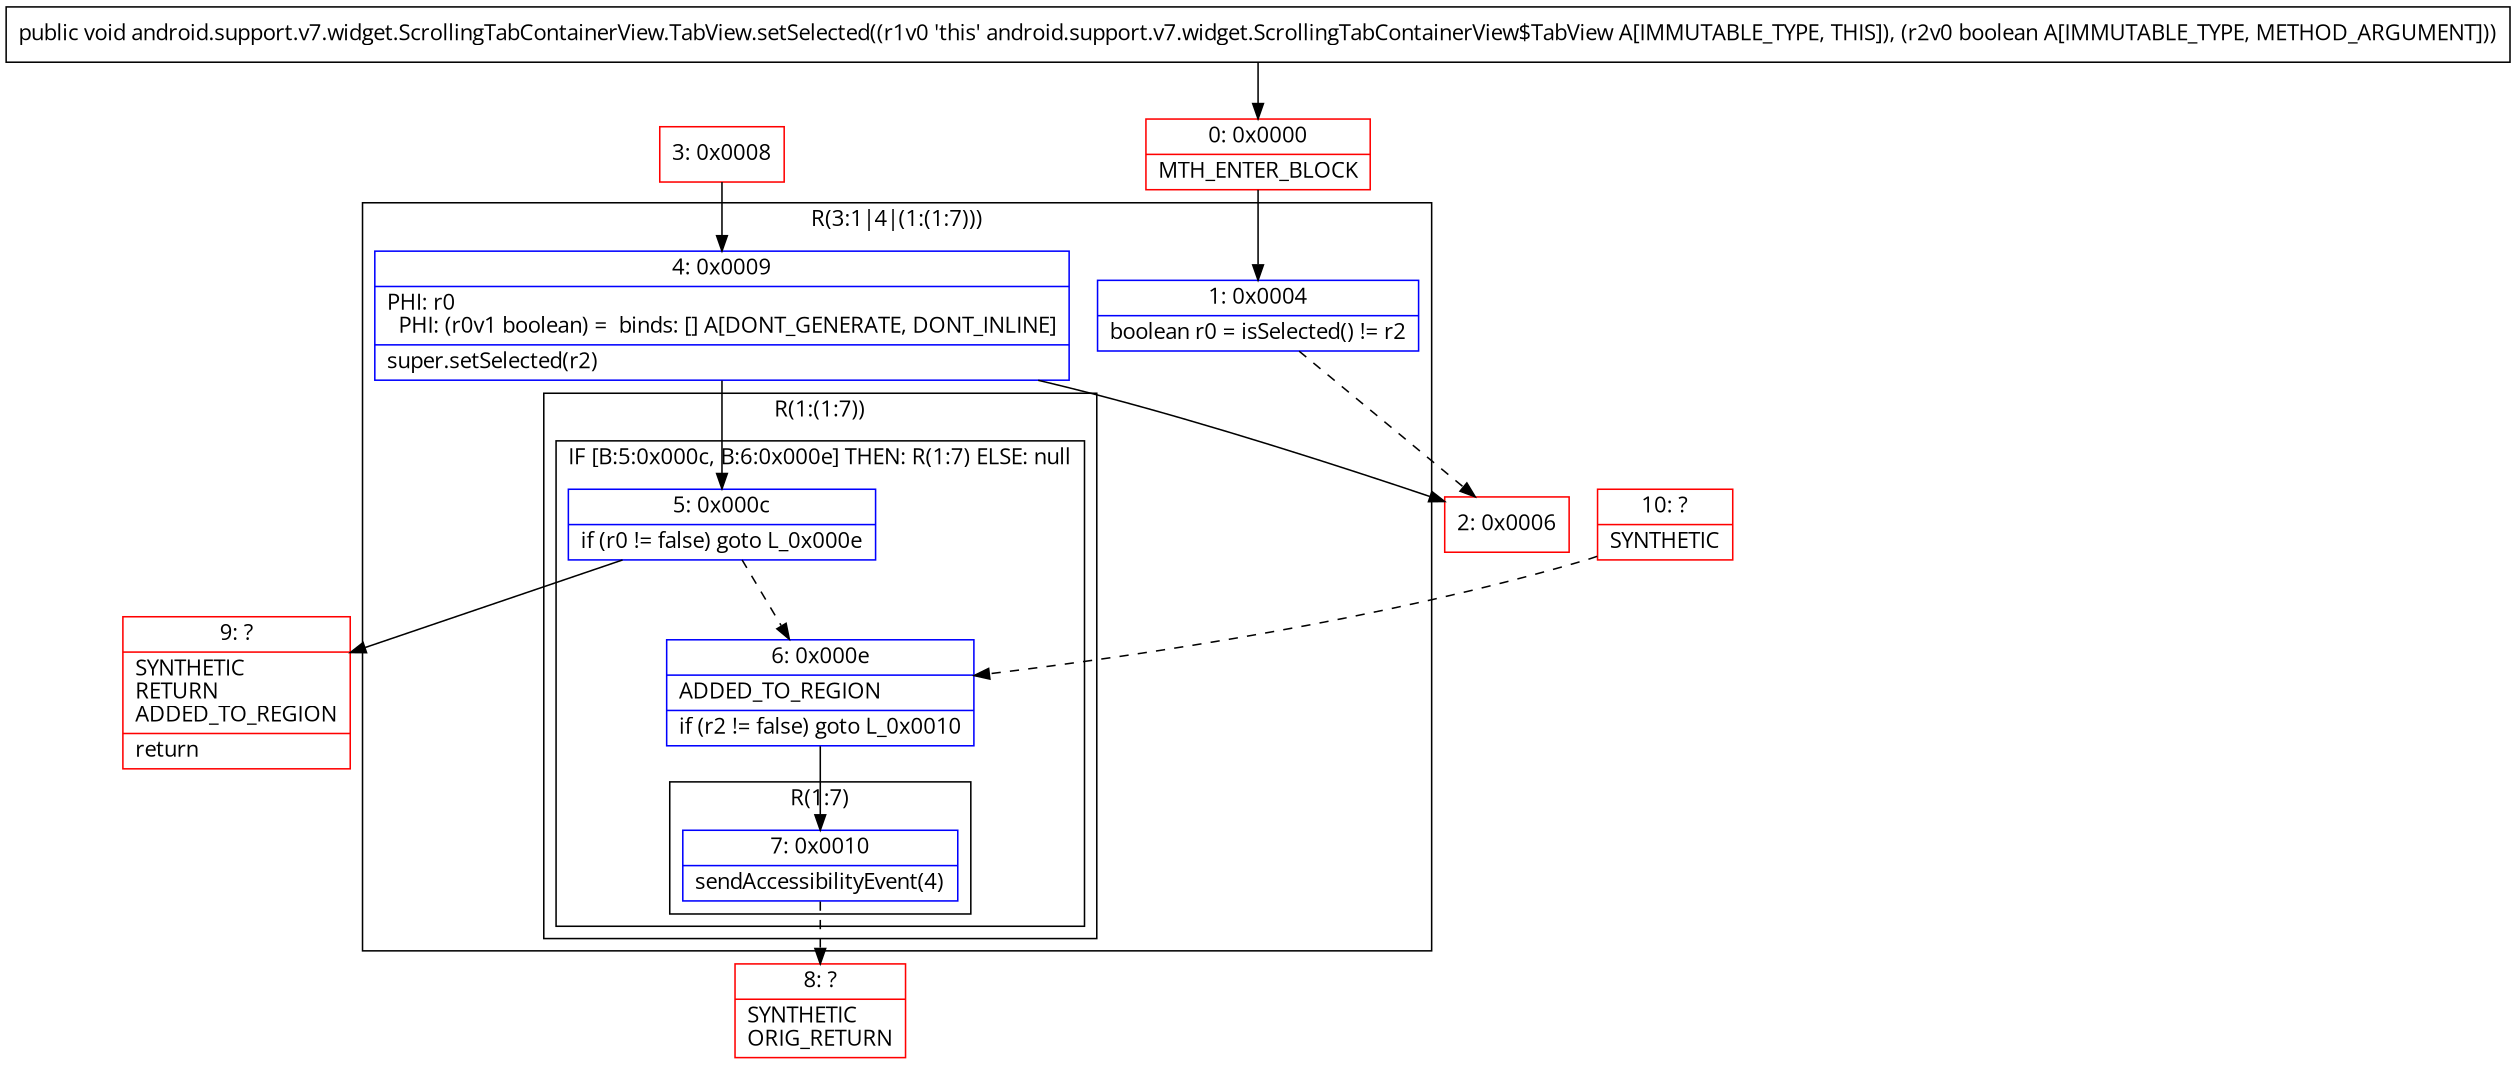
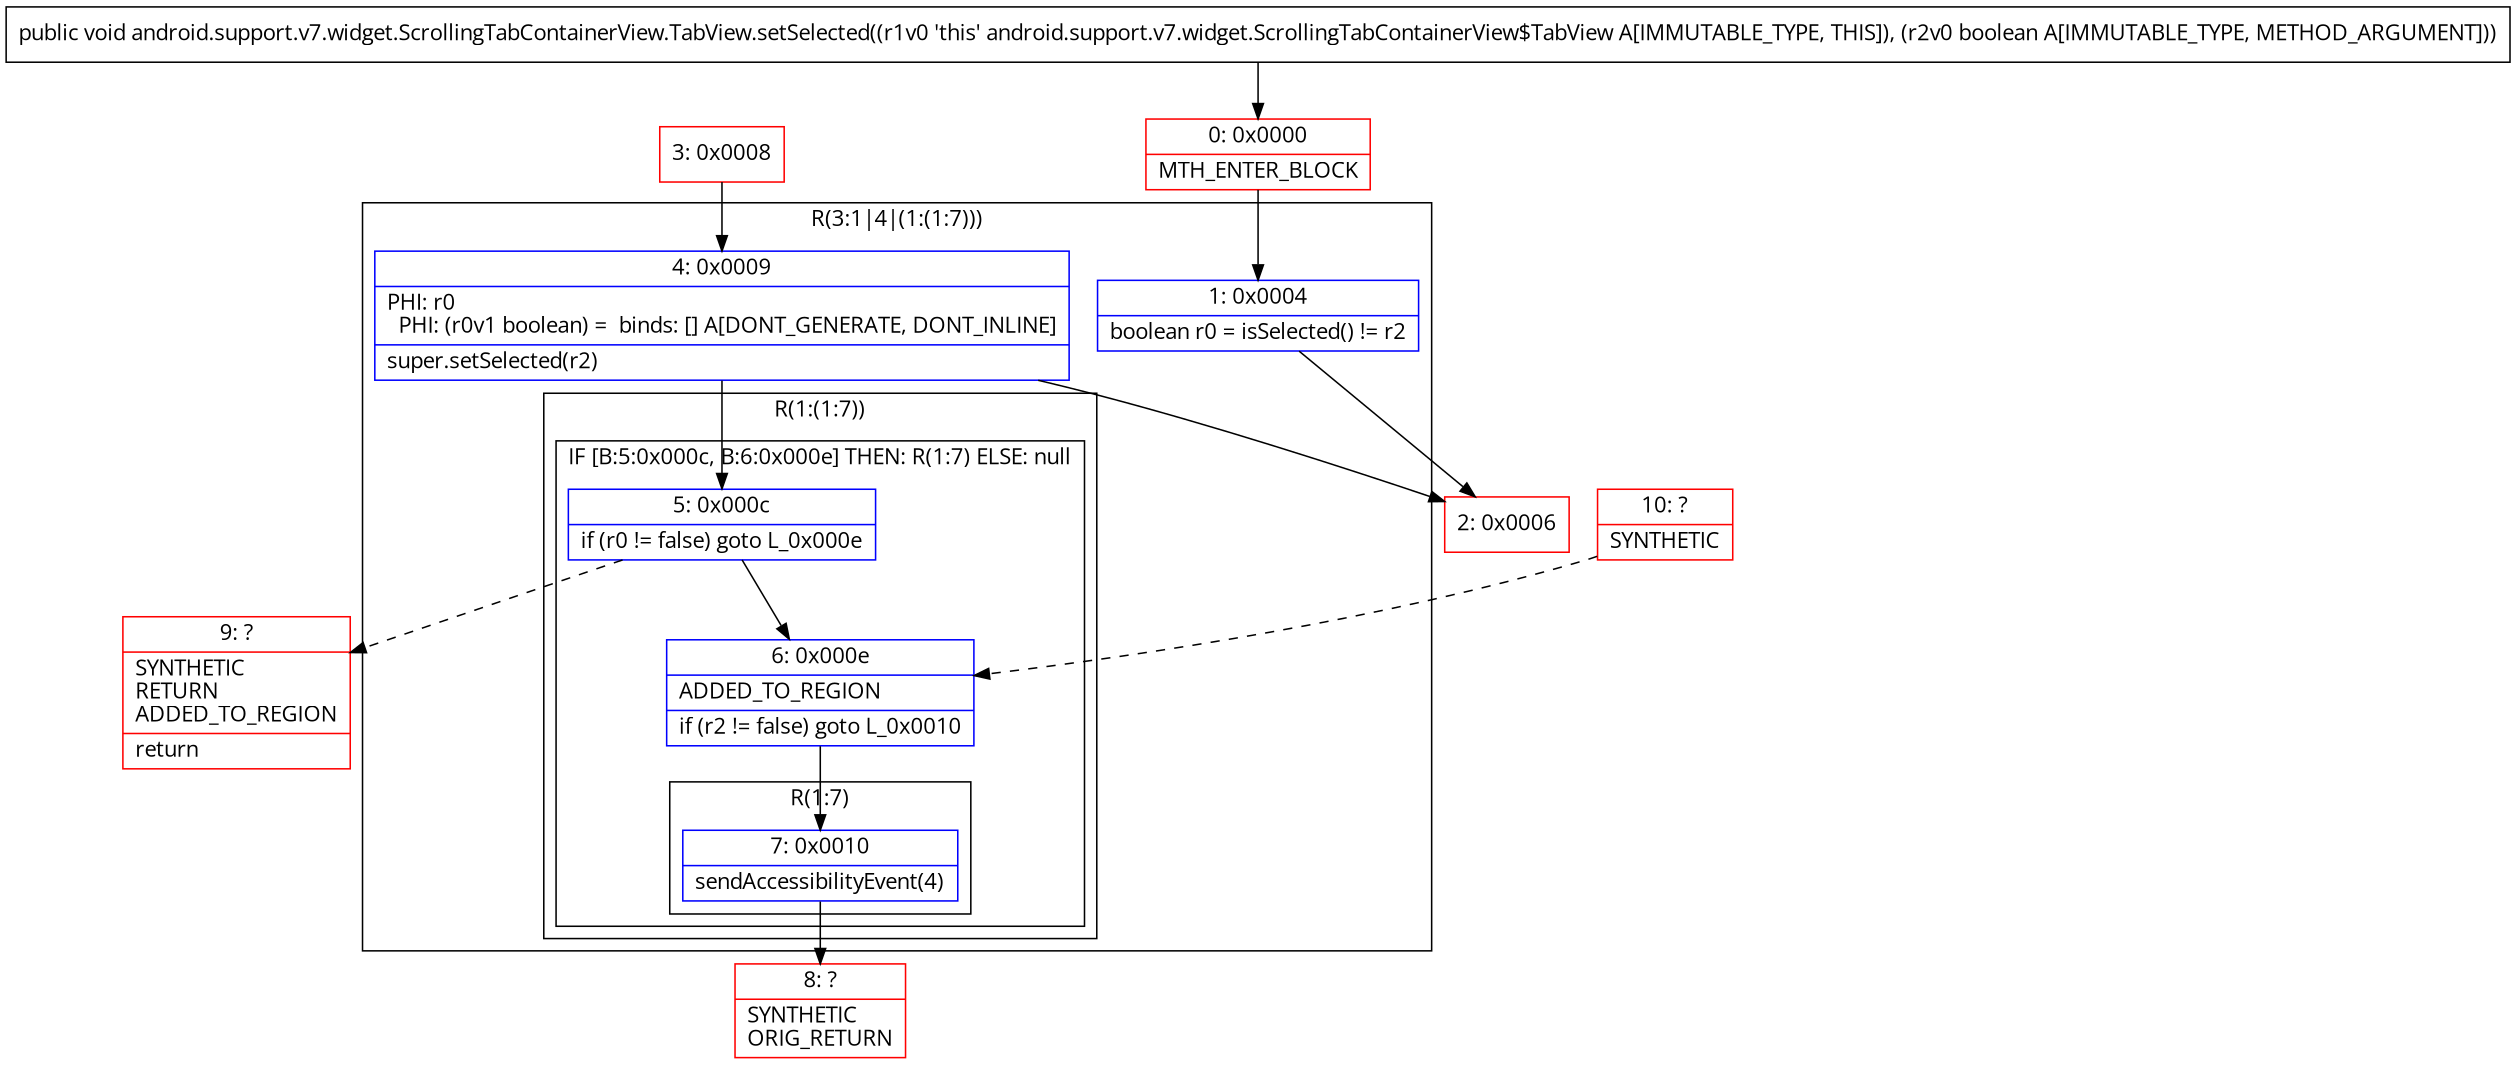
(1381, 419) -> (1381, 419)
(762, 593) -> (762, 593)
(494, 604) -> (494, 604)
(820, 925) -> (820, 925)
